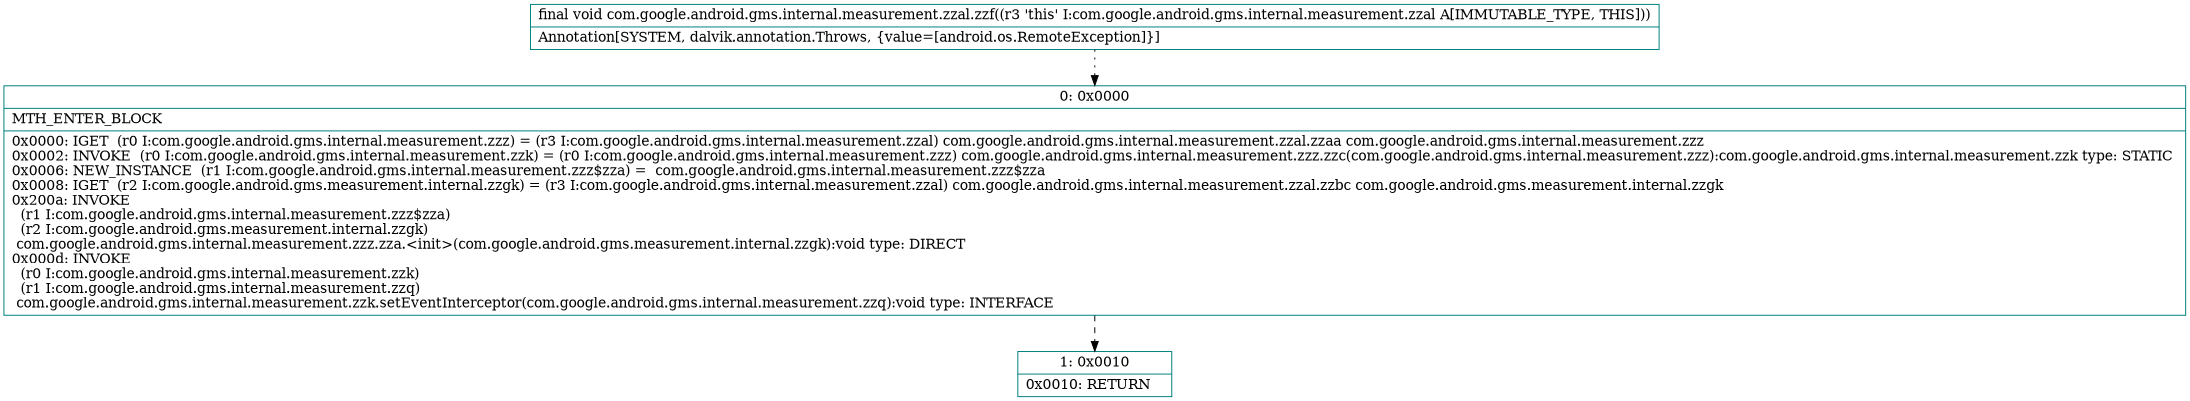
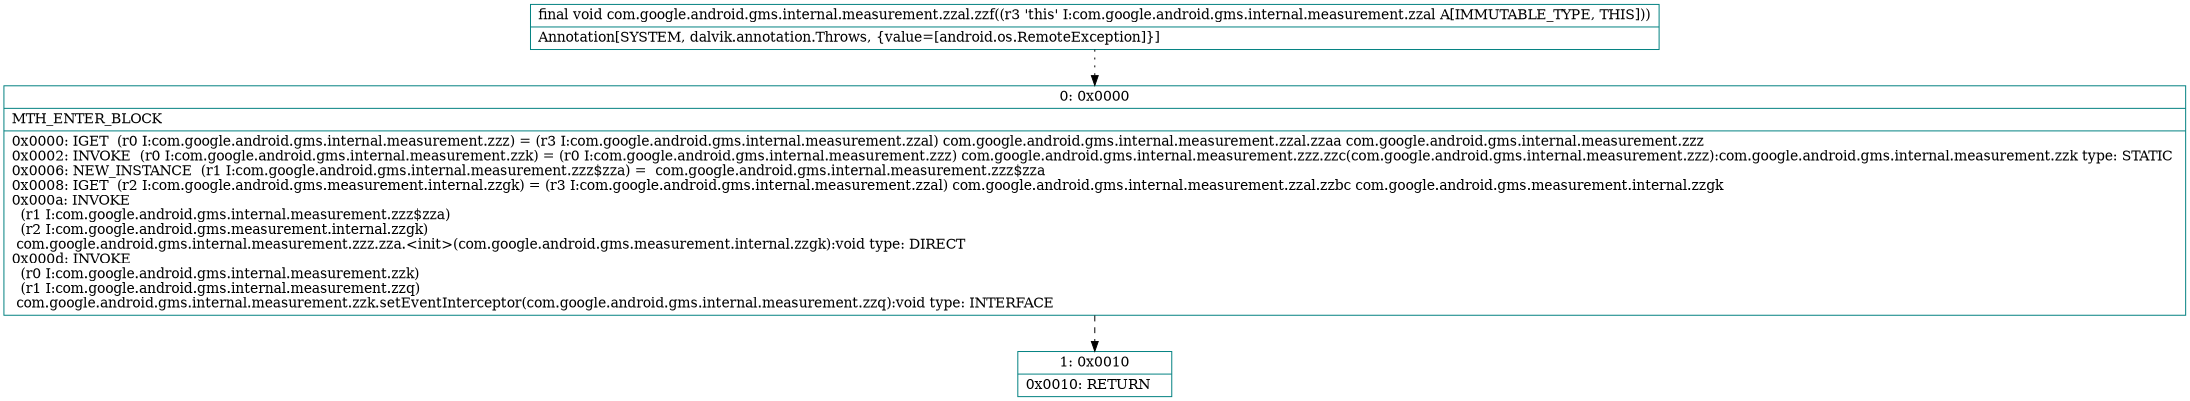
(76, 201) -> (76, 201)
